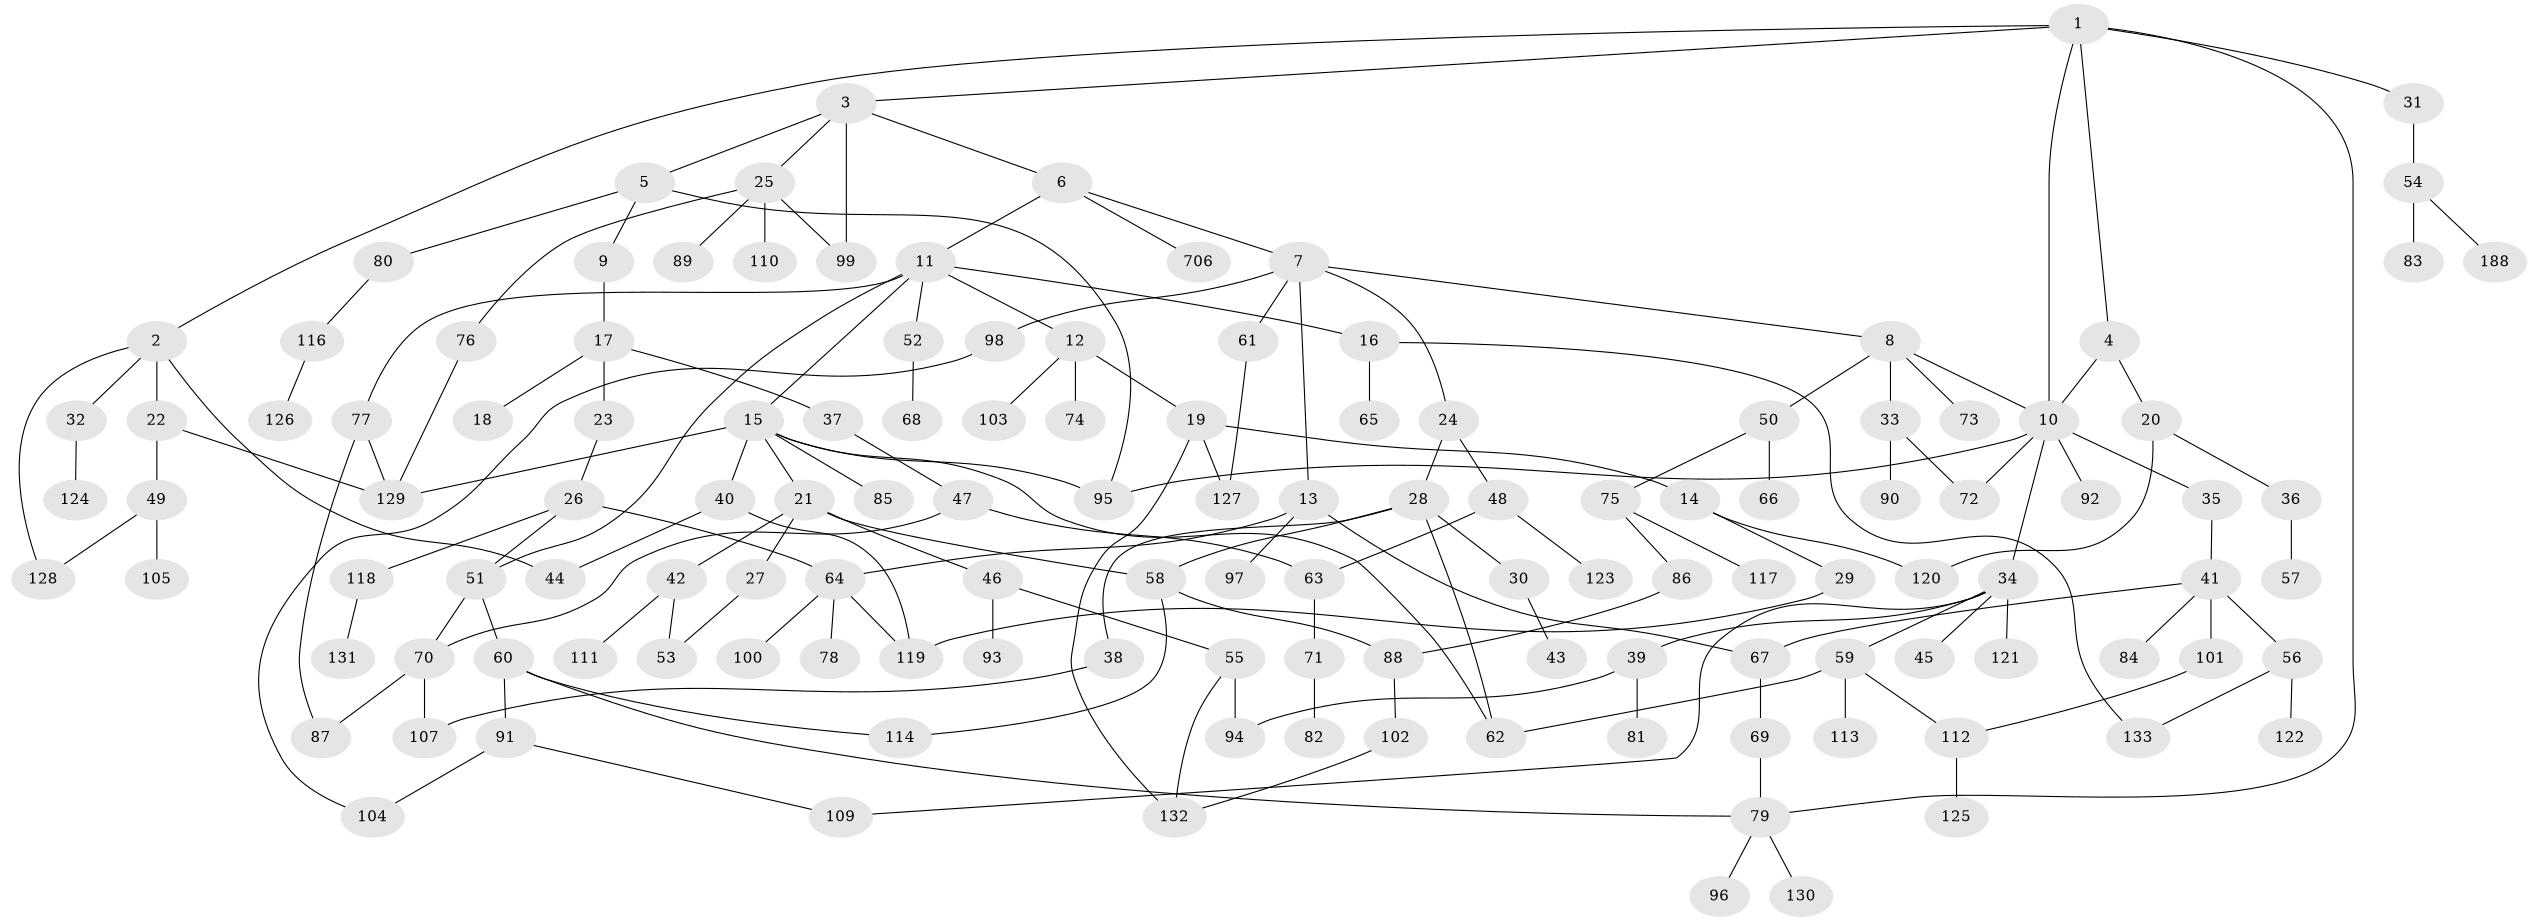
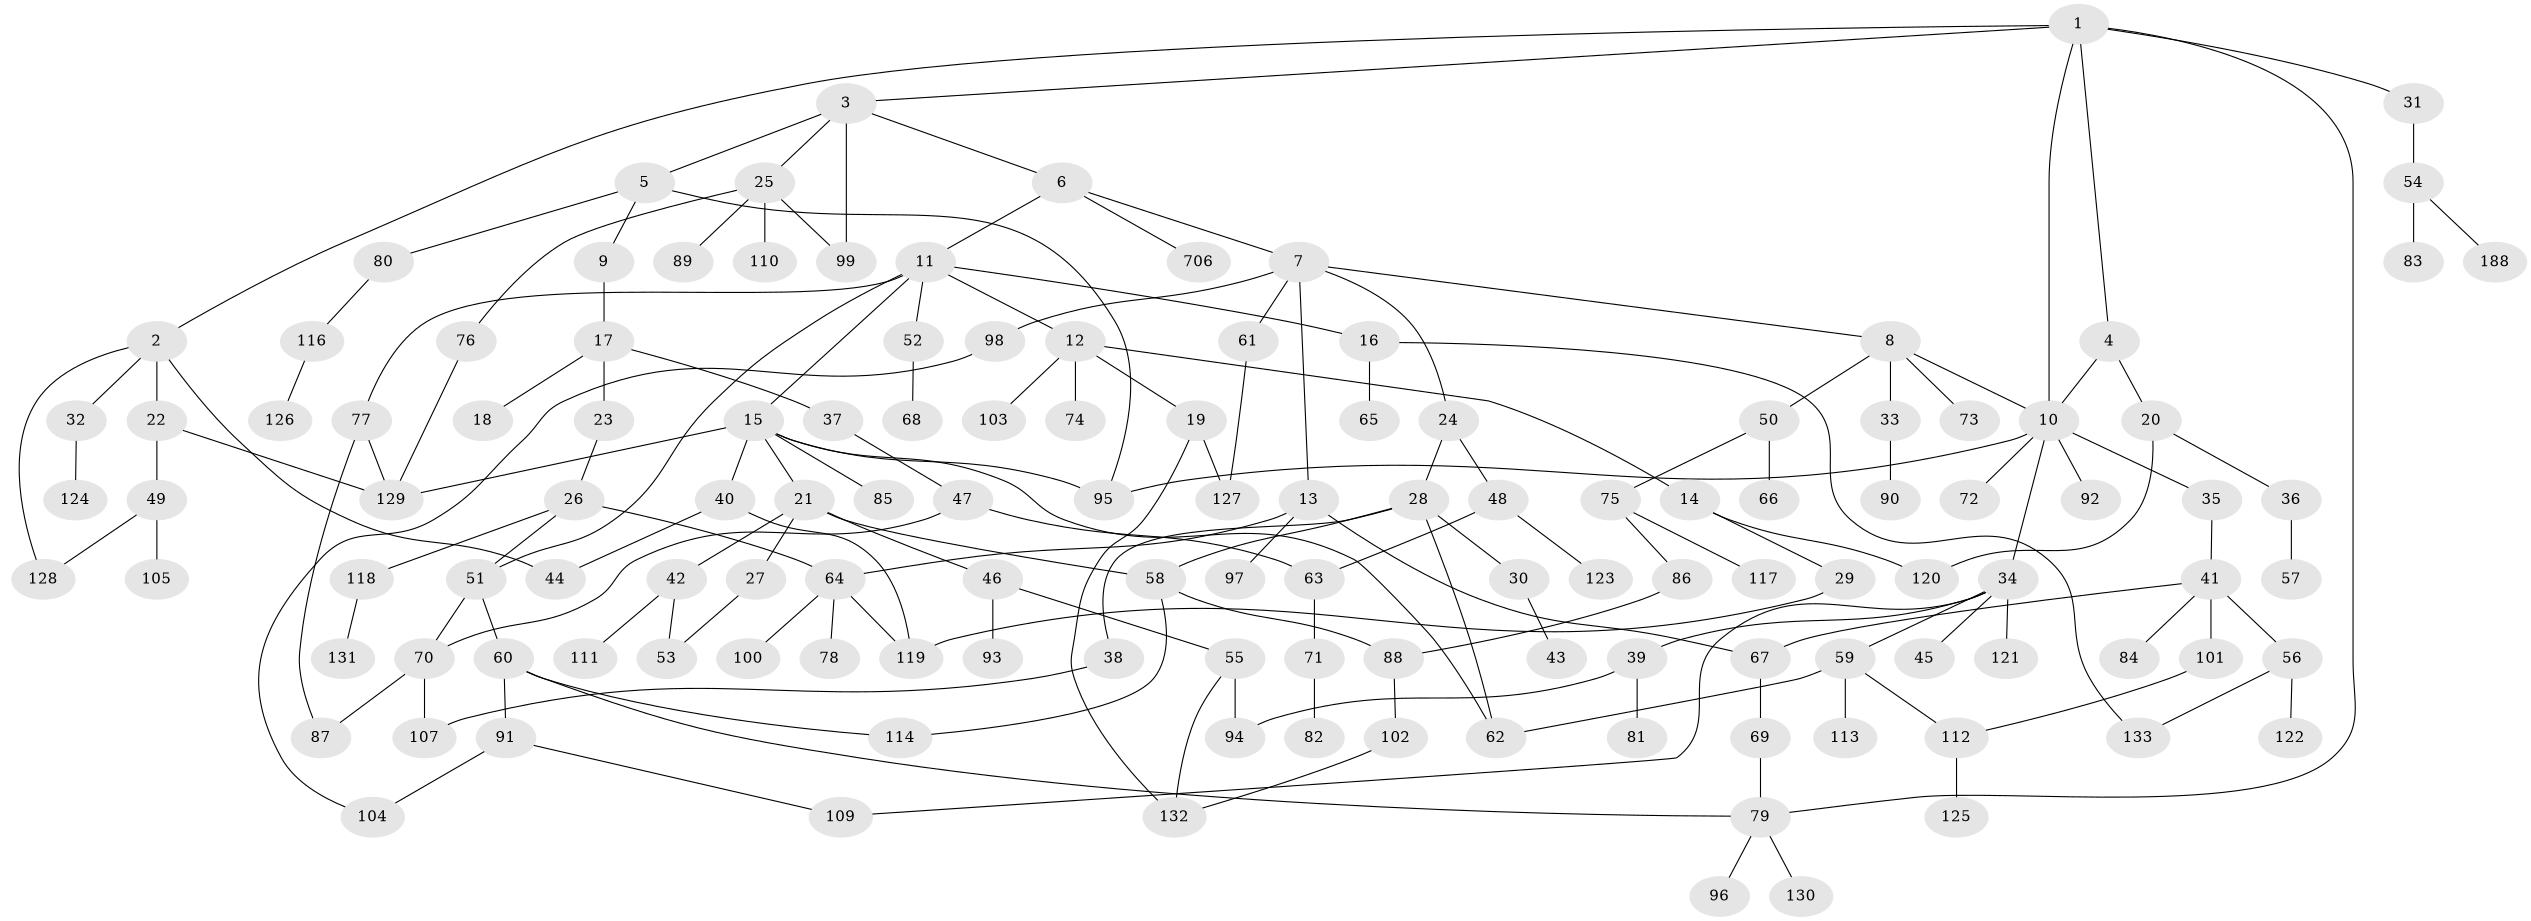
(1448, 450) -> (1395, 388)
(1933, 464) -> none
